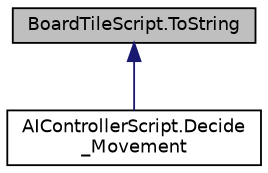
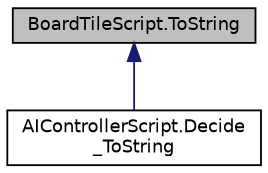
(134, 138) -> (134, 138)
